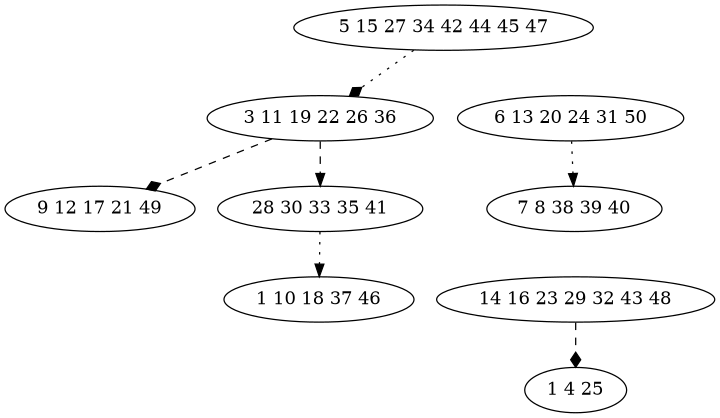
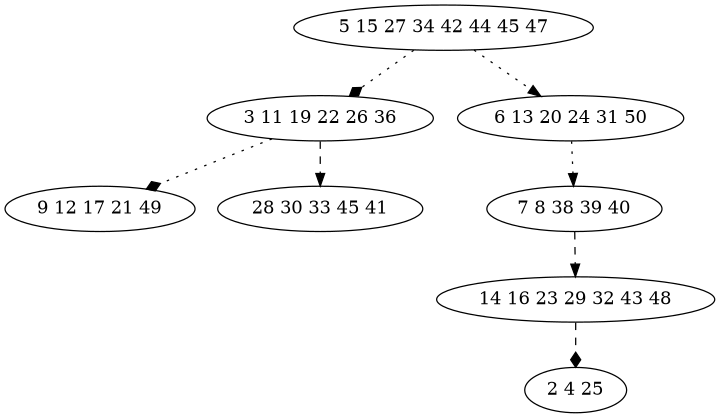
none -> (502, 70)
(216, 161) -> (216, 161)
(320, 209) -> (320, 209)
none -> (575, 248)
(319, 299) -> none
(576, 390) -> (576, 390)
